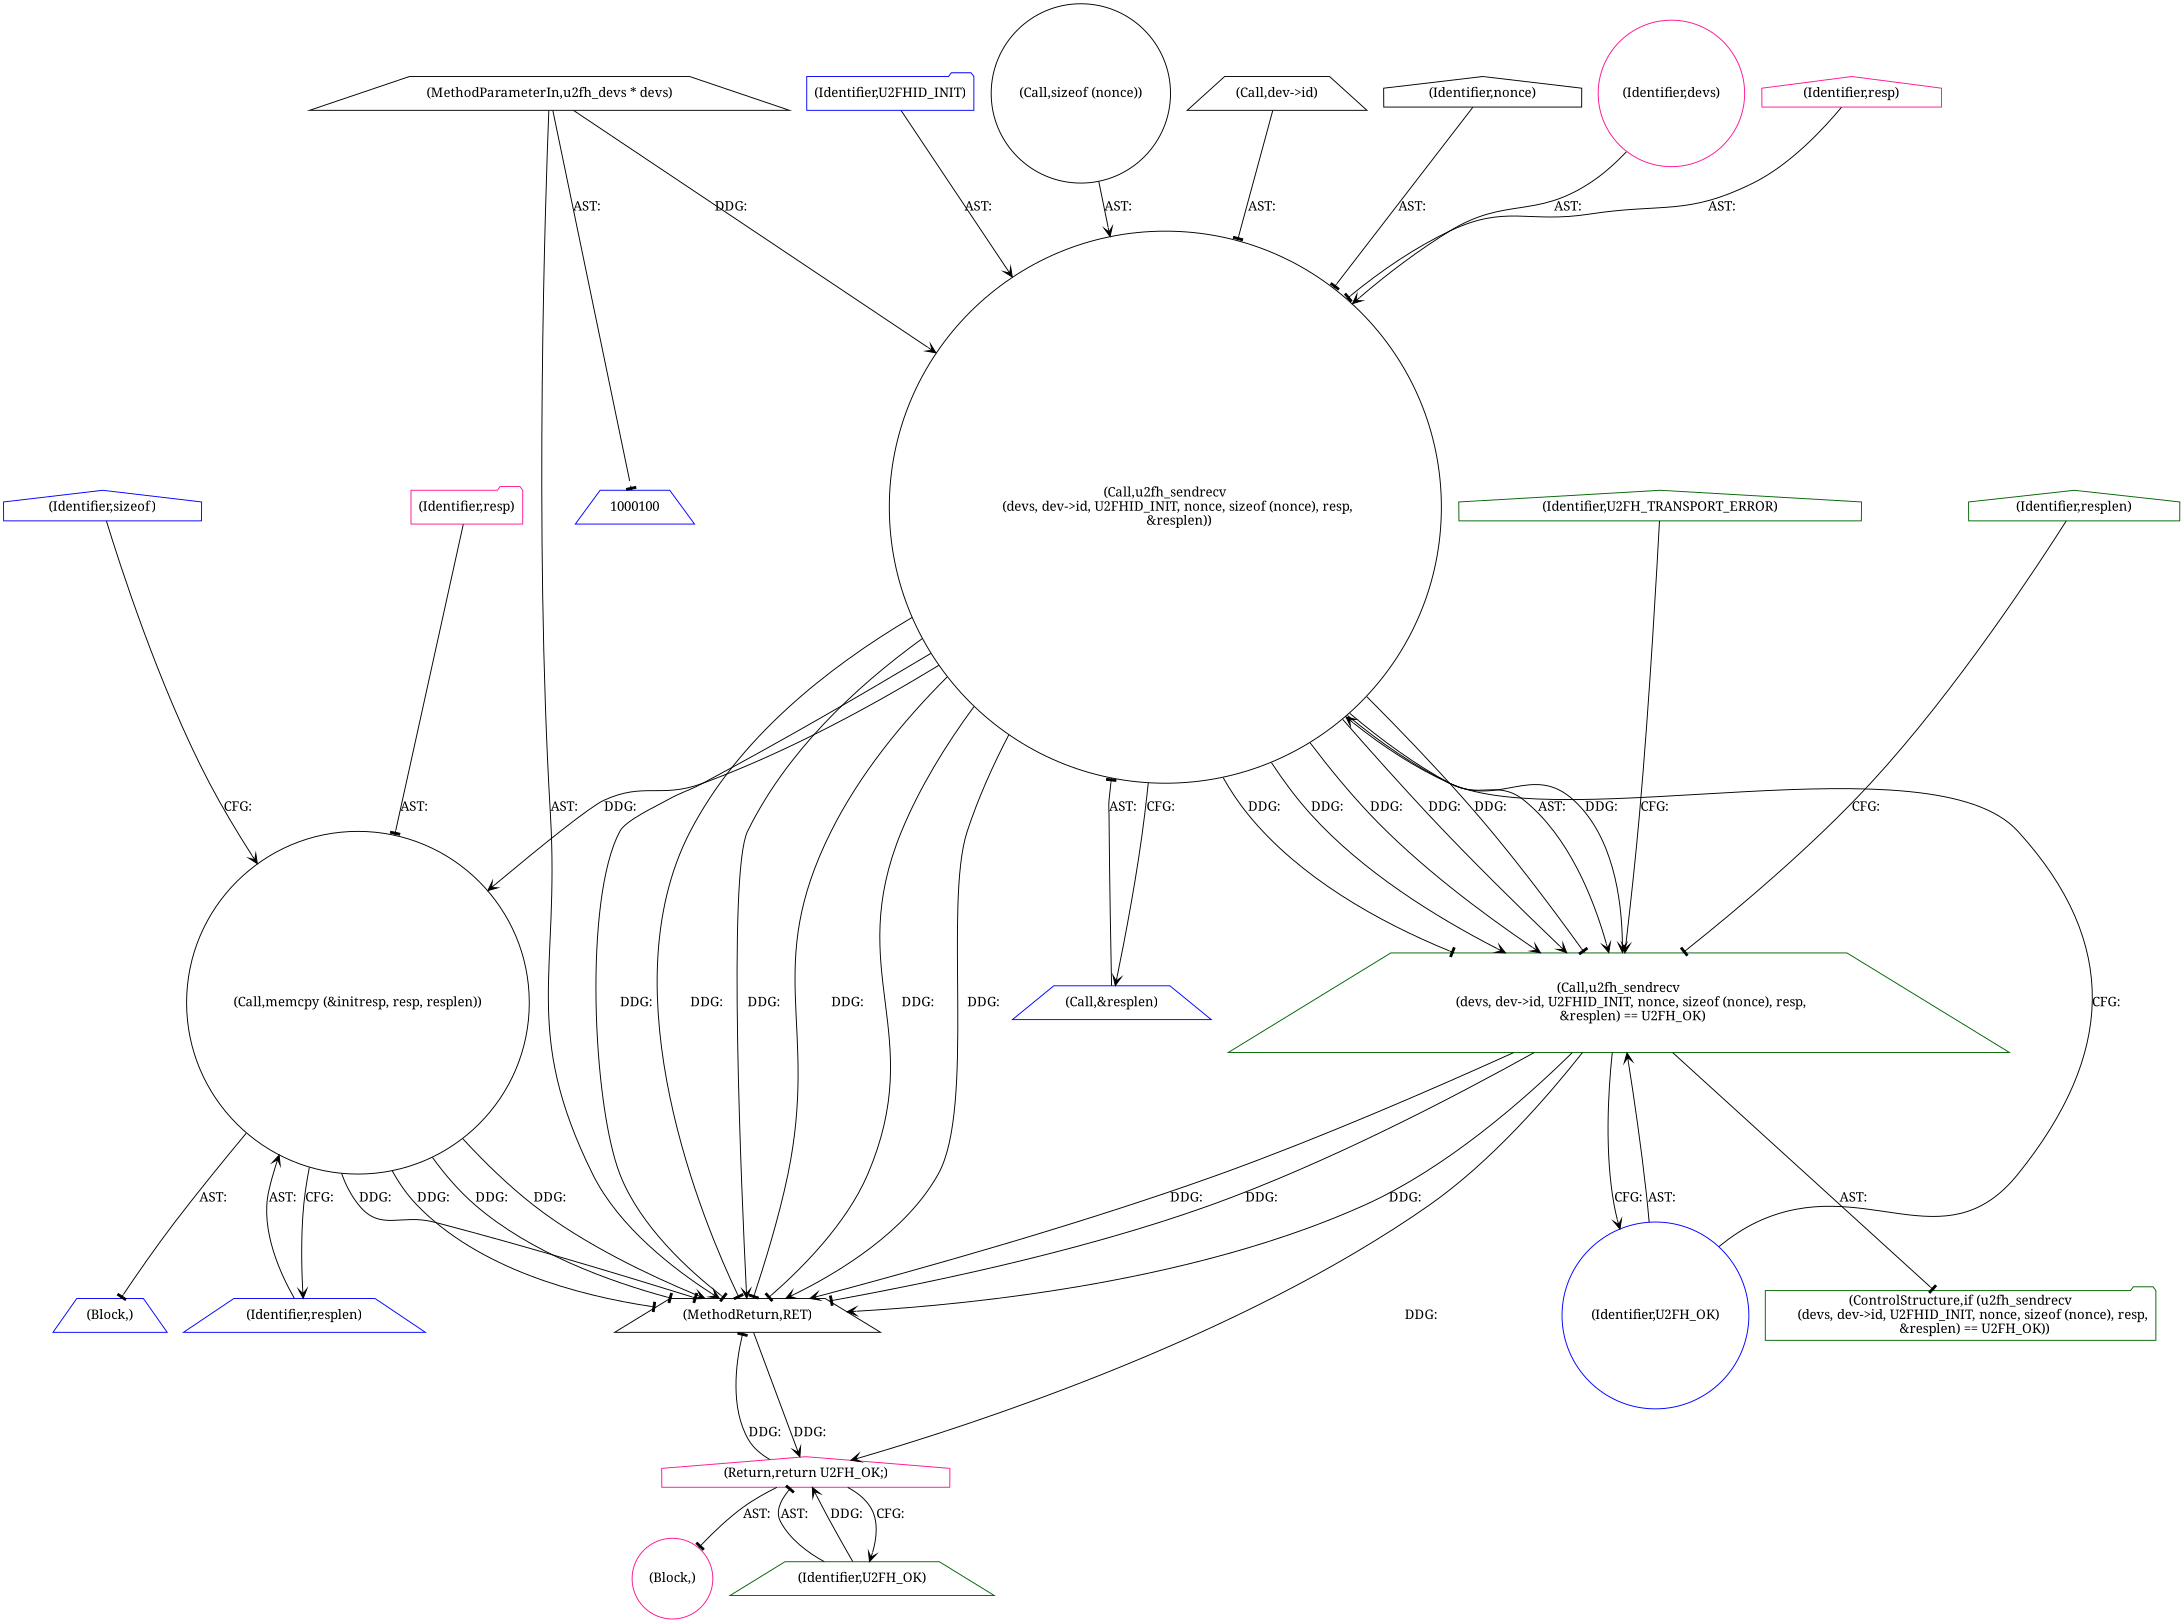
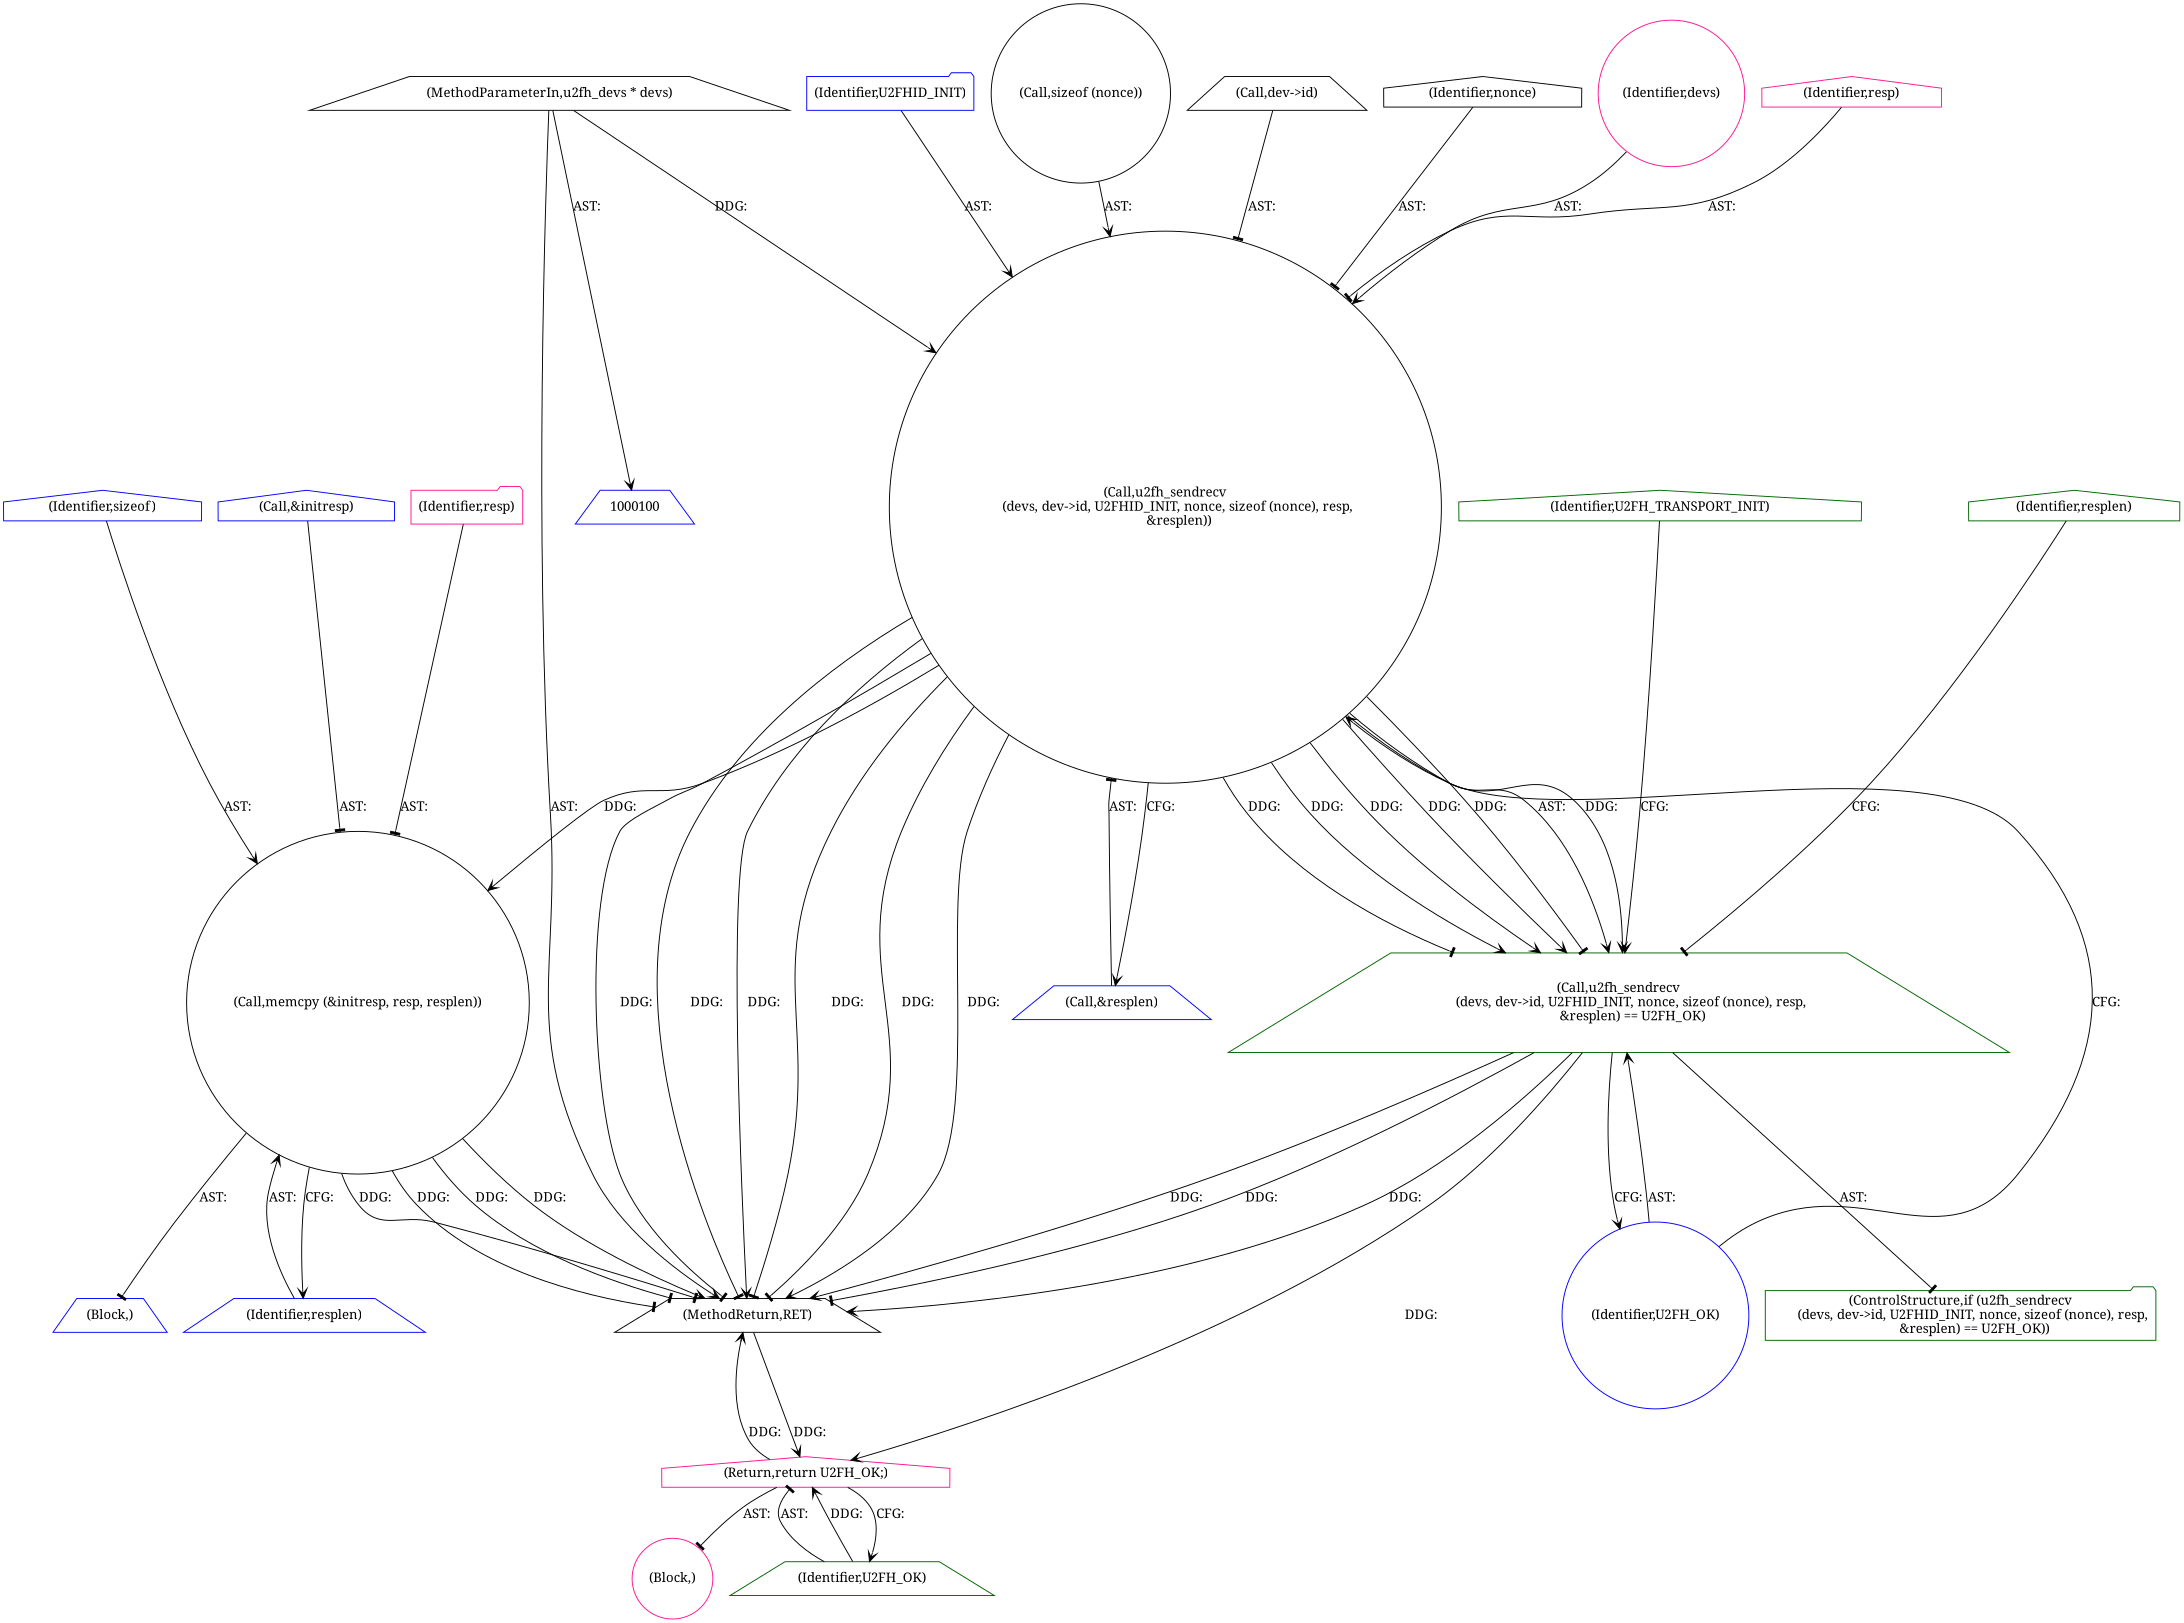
(591, 296) -> (591, 296)
none -> (306, 507)
(1660, 507) -> (1660, 507)
(240, 807) -> (240, 807)
(737, 1404) -> (737, 1404)
